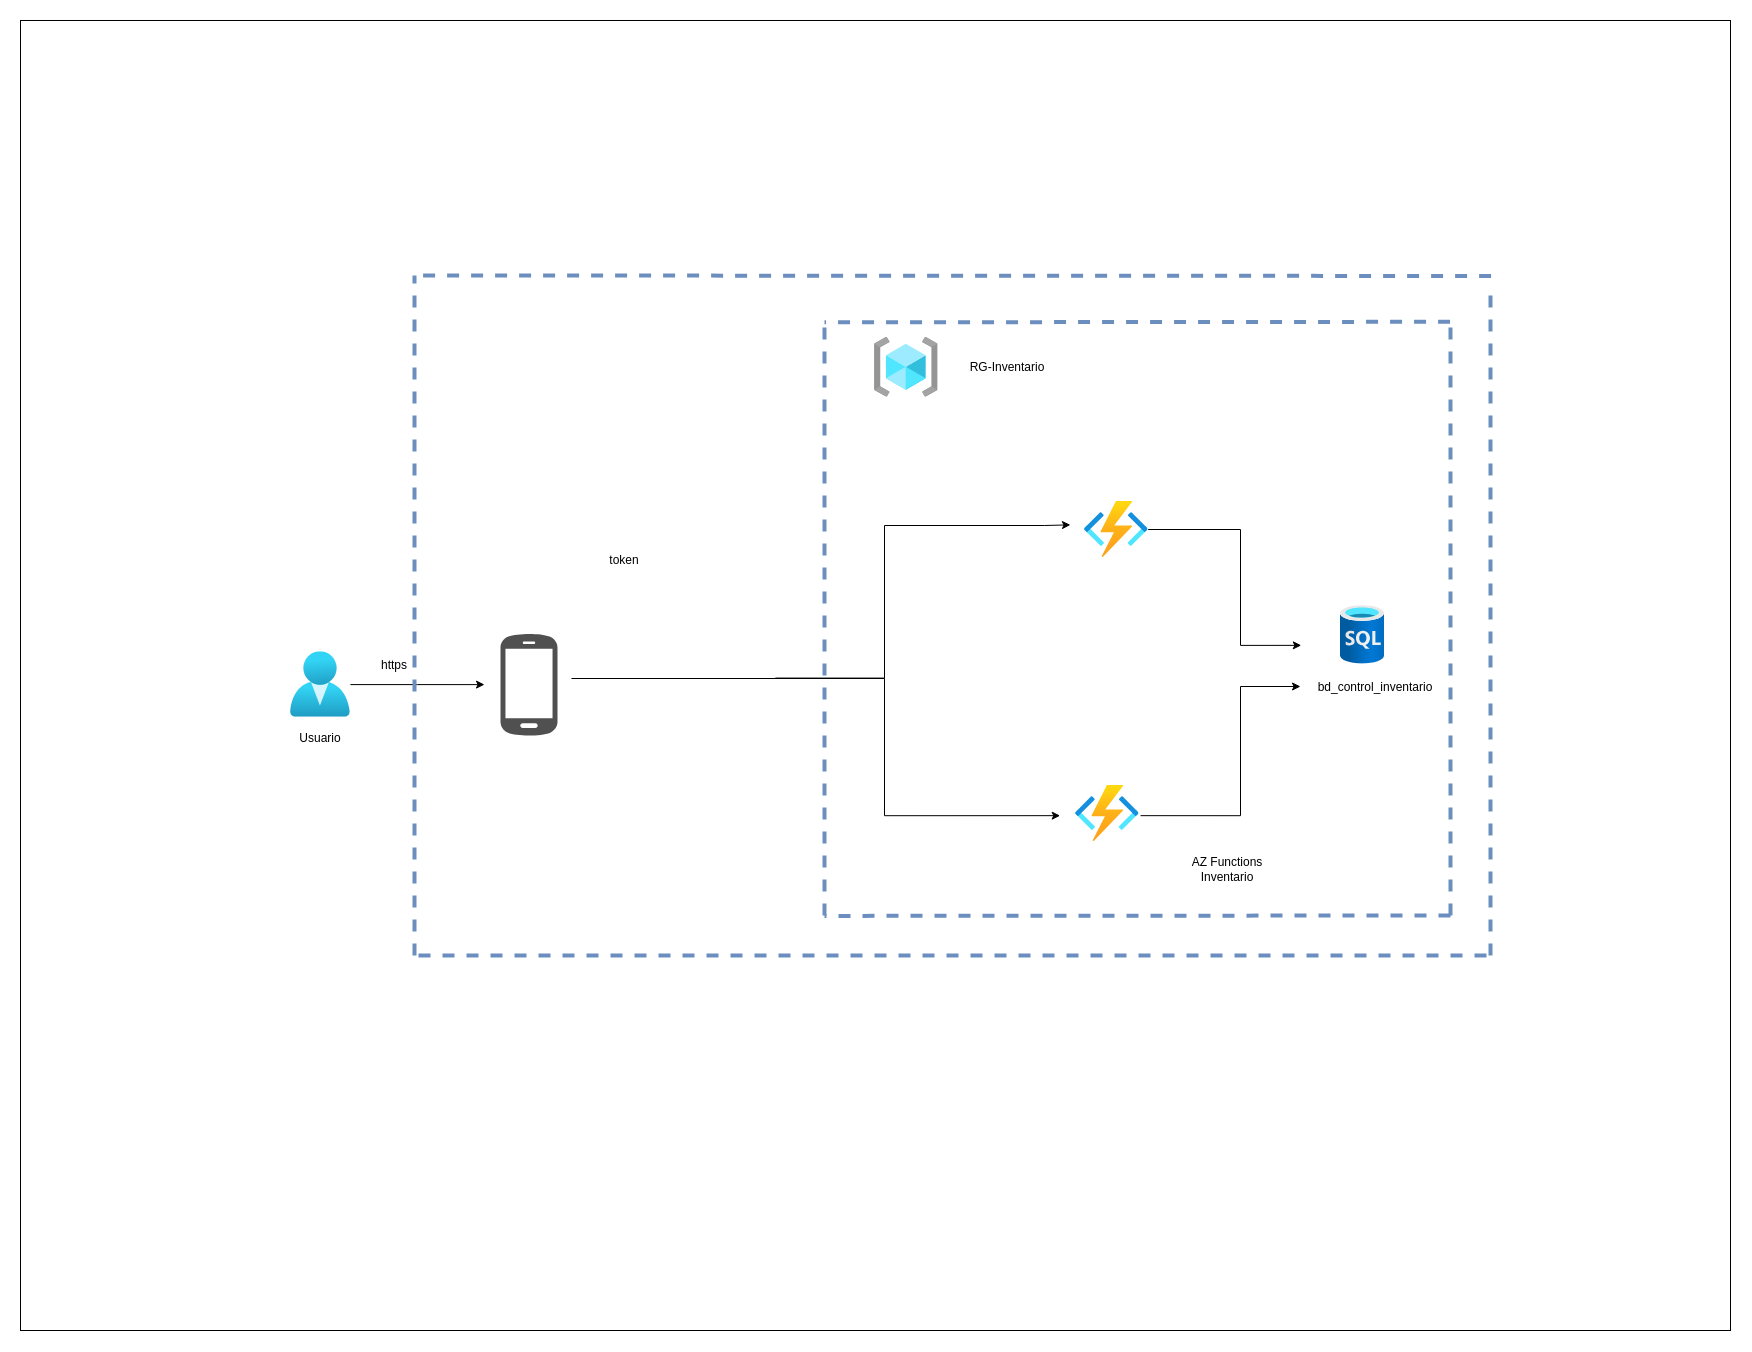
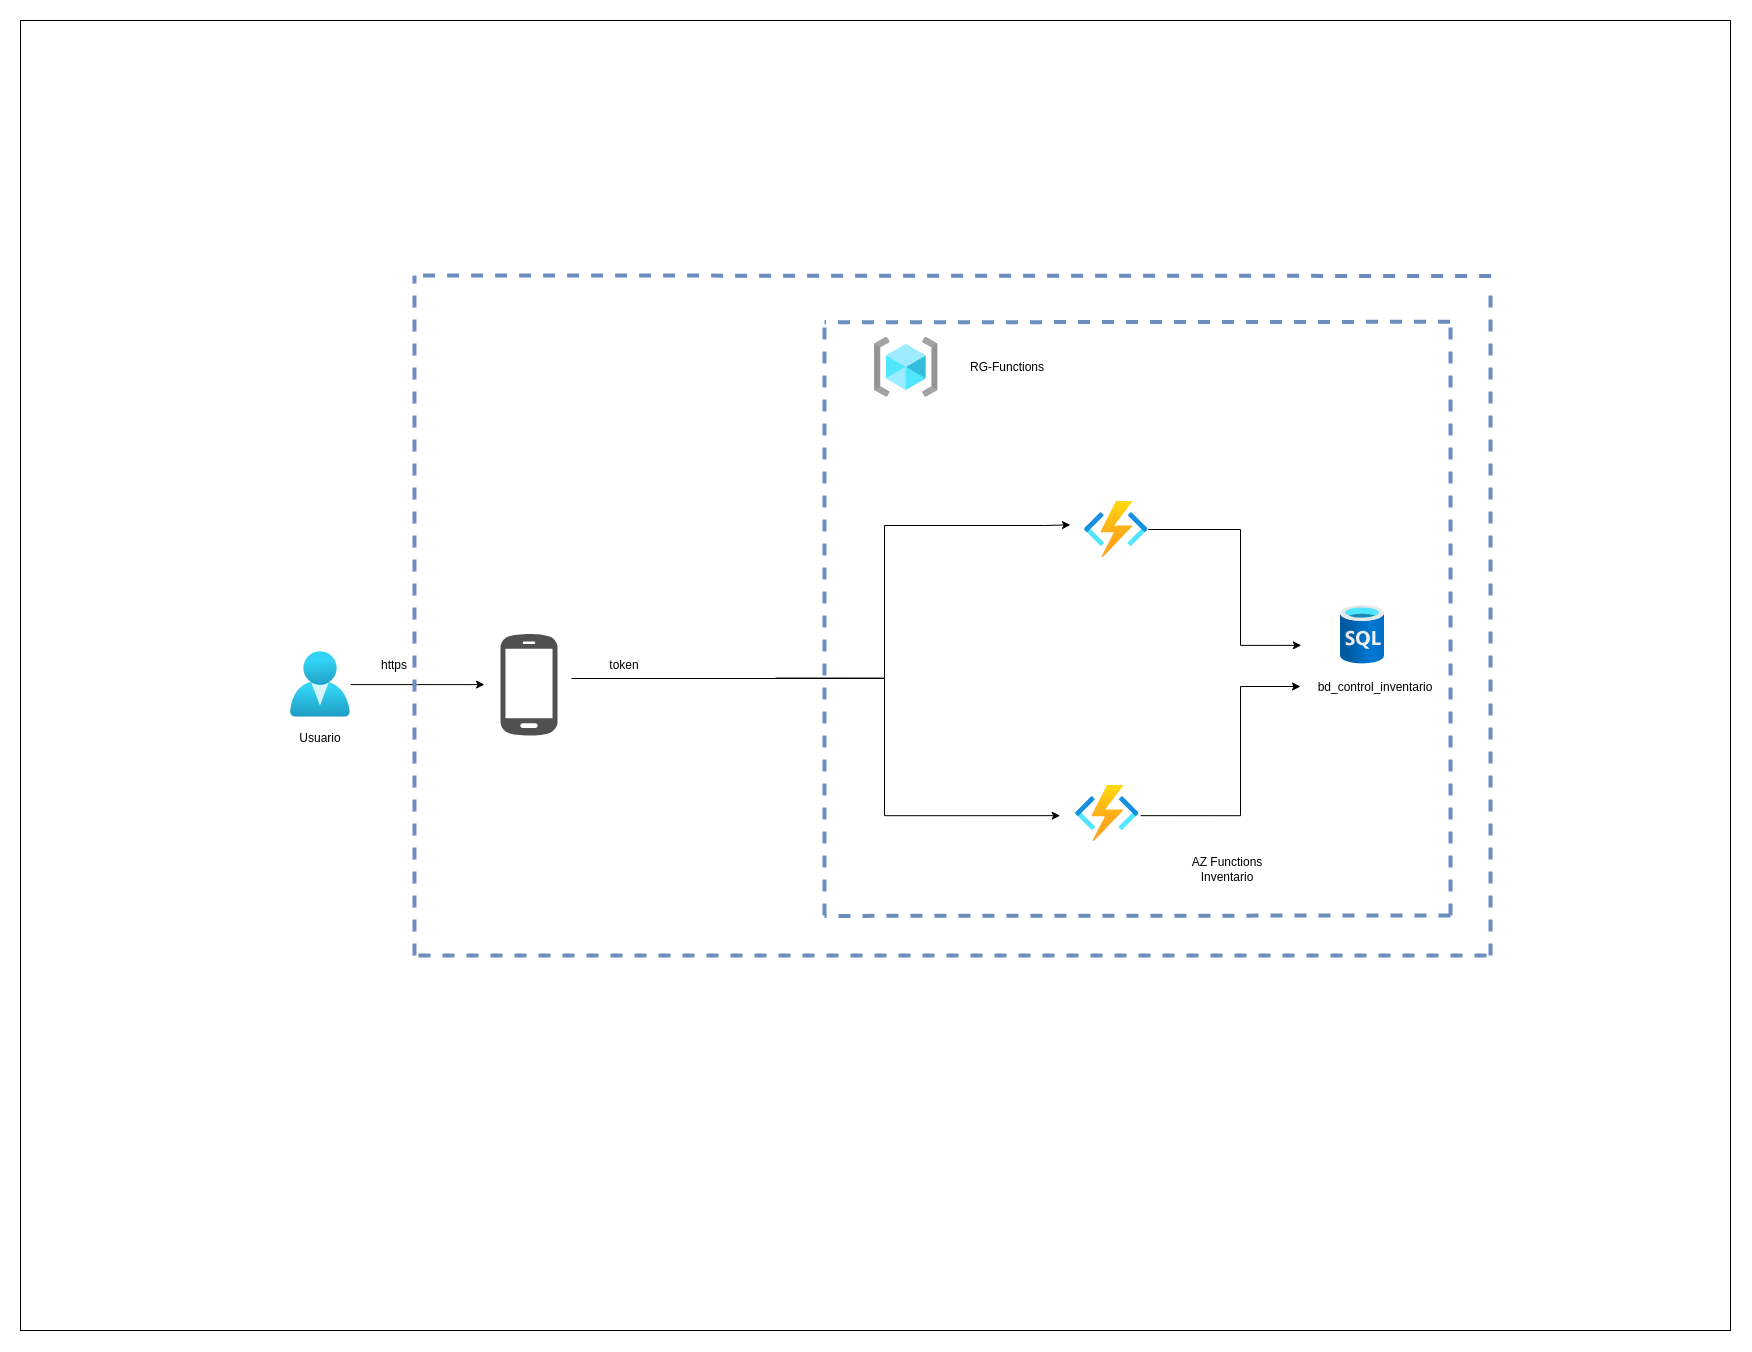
(1008, 368) -> (1008, 368)
(625, 561) -> (625, 666)
